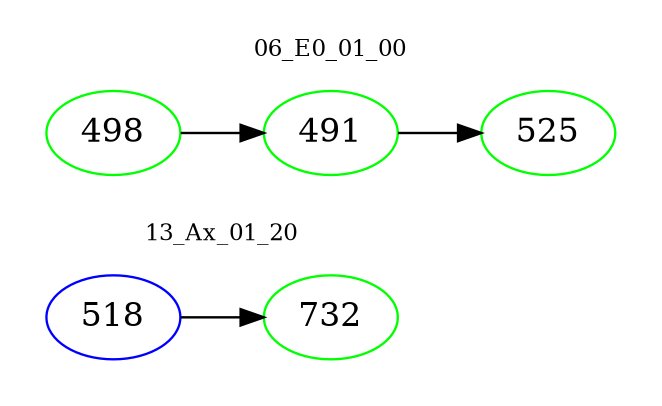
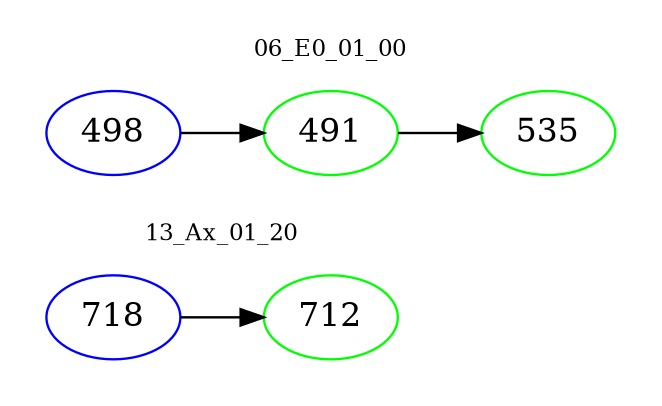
(113, 133) -> (113, 133)
(548, 133) -> (548, 133)
(113, 317) -> (113, 317)
(331, 317) -> (331, 317)
